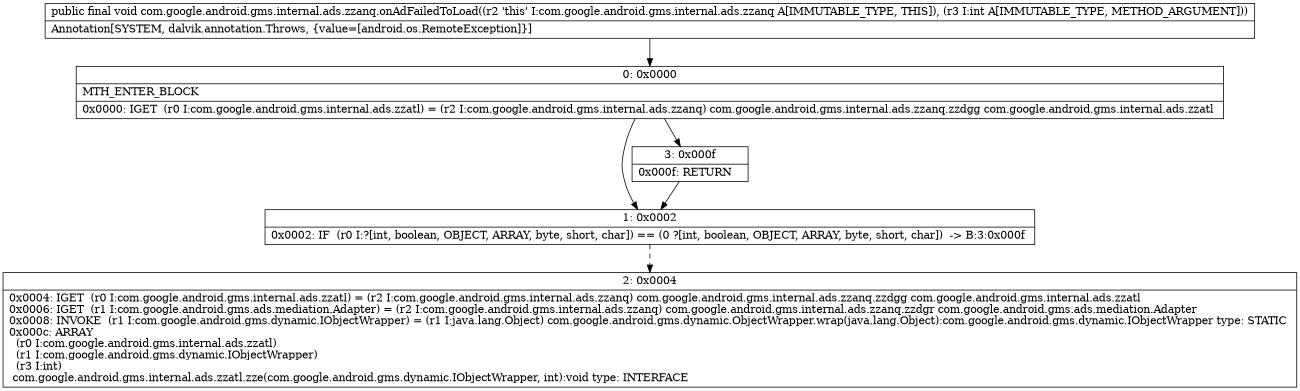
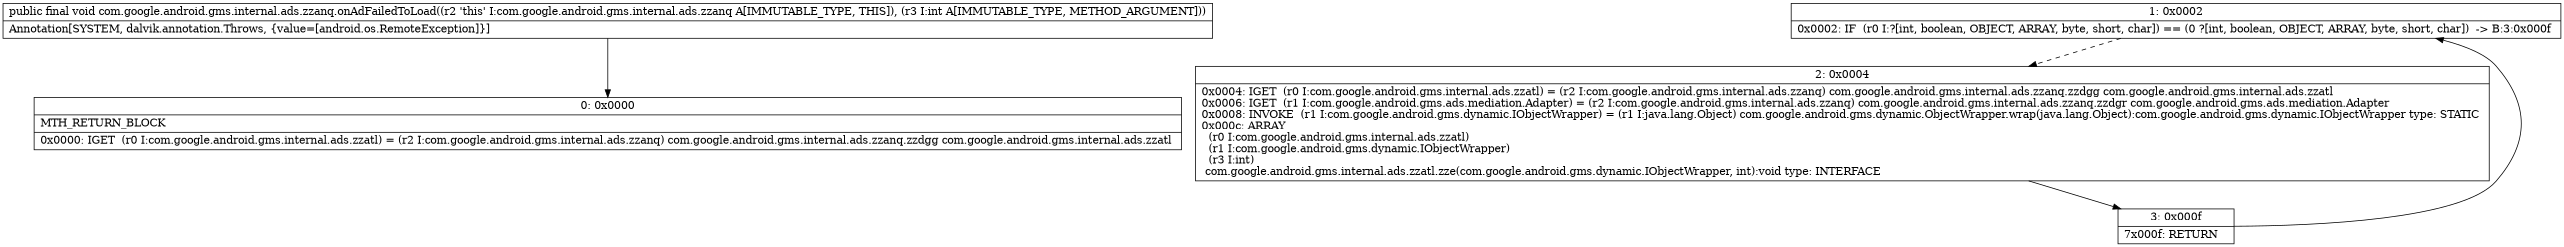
(141, 92) -> (103, 123)
(671, 129) -> (2071, 194)
(622, 161) -> none
(690, 173) -> (2176, 235)
